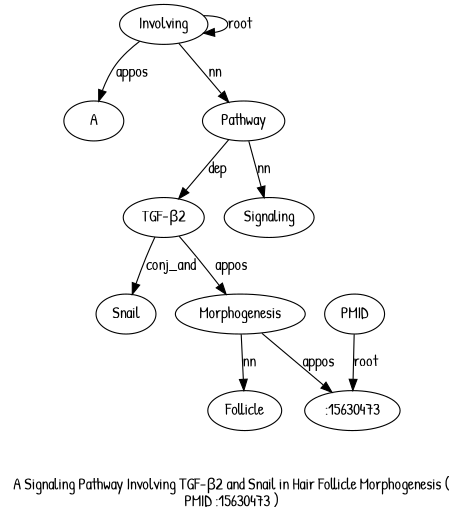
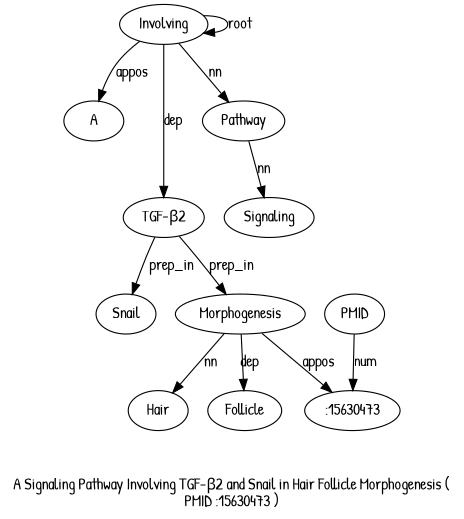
(207, 165) -> (164, 115)
(172, 266) -> (172, 266)
(231, 266) -> (231, 266)
(250, 362) -> (250, 362)
(366, 362) -> (366, 362)
none -> (158, 411)
